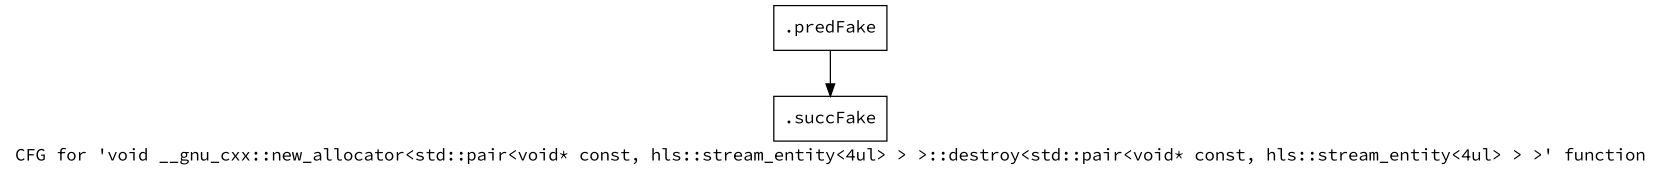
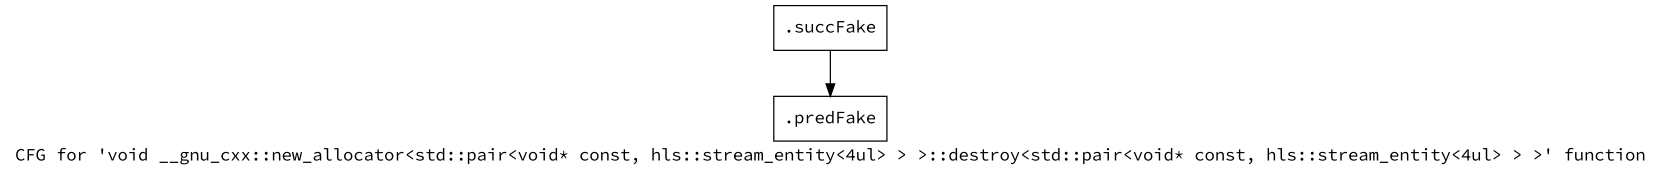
(830, 67) -> (830, 67)
